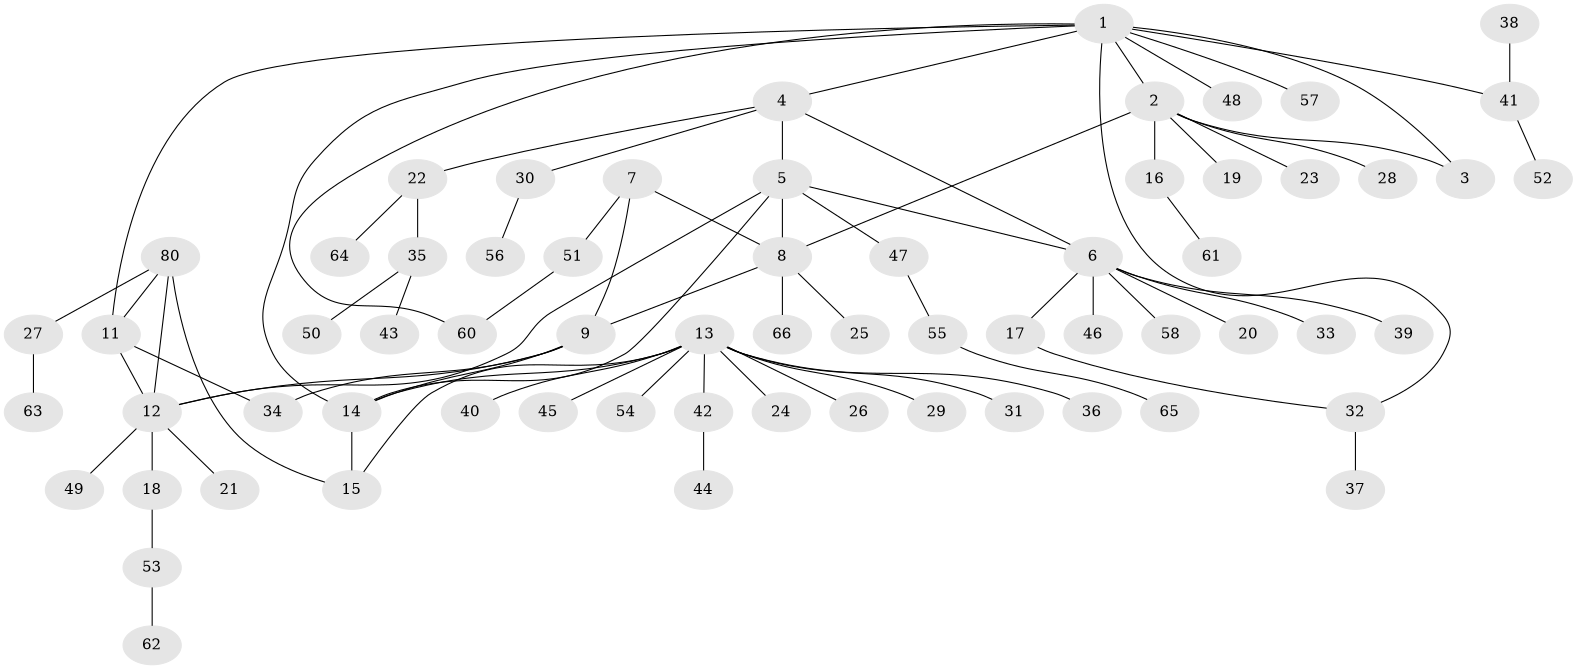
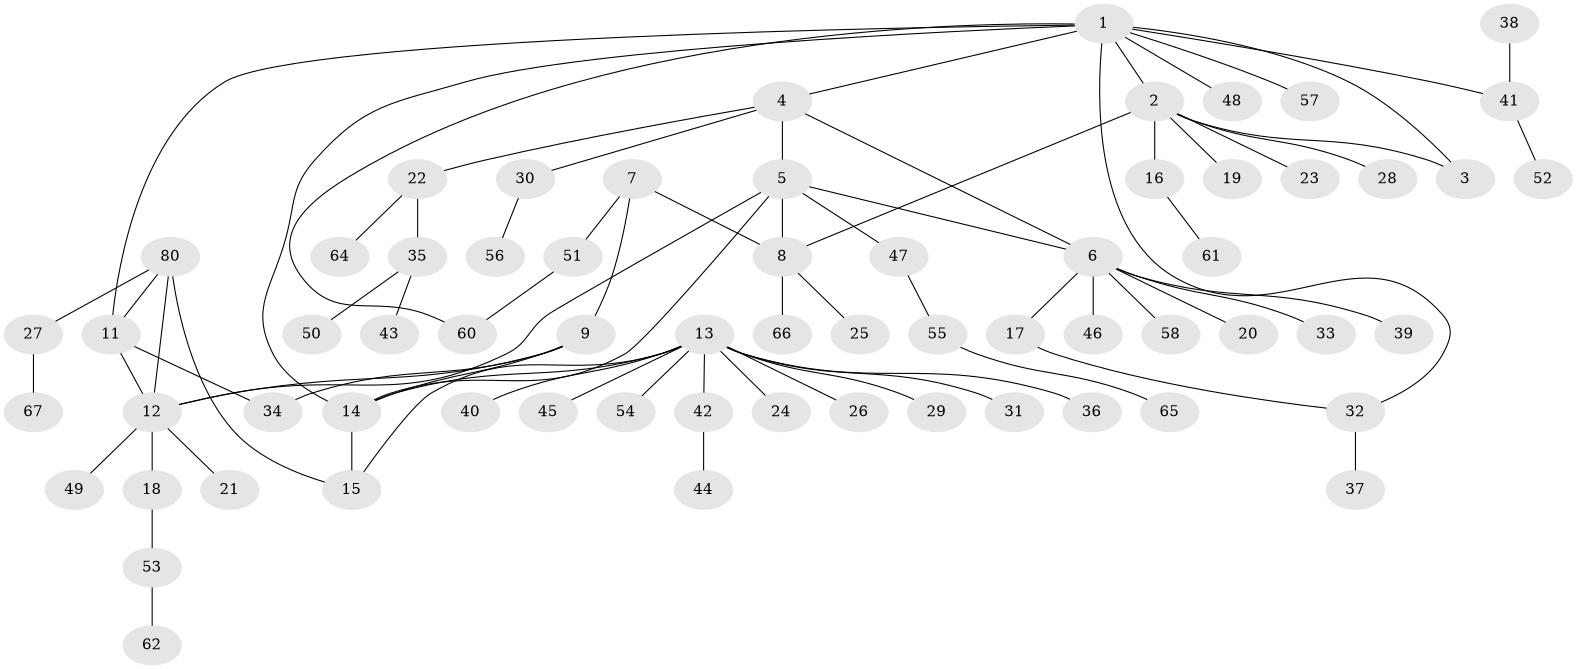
(699, 290) -> none
(33, 412) -> (33, 412)
